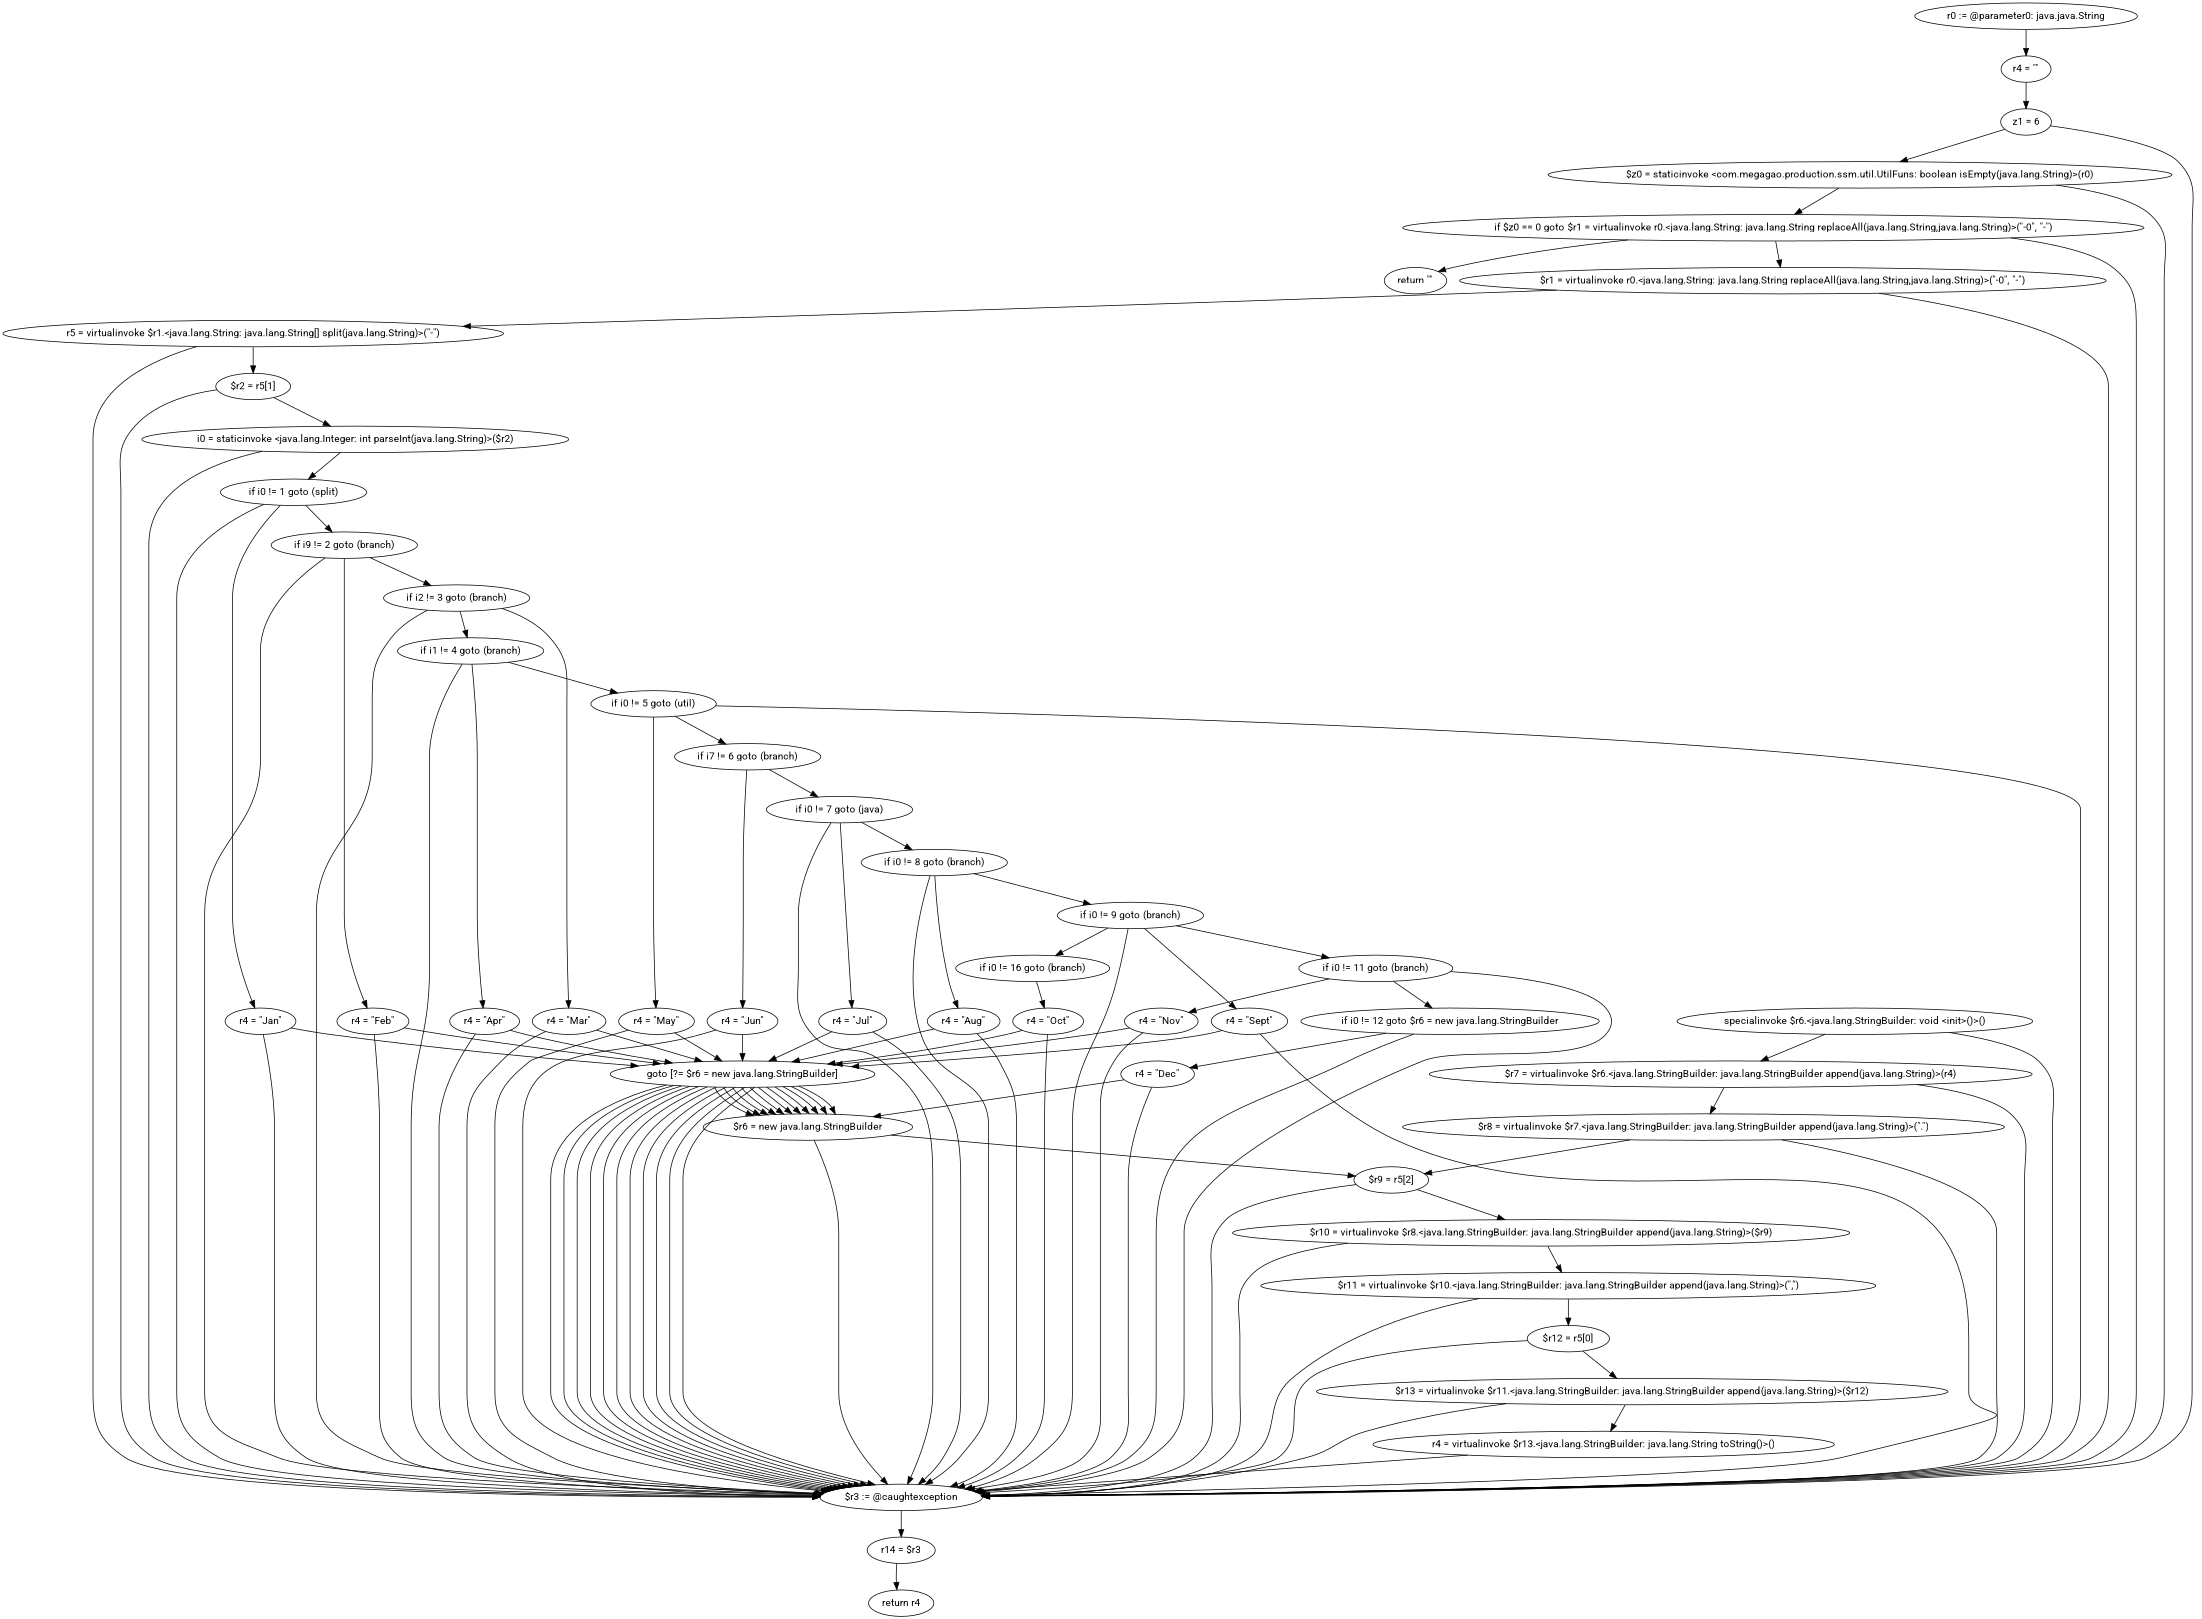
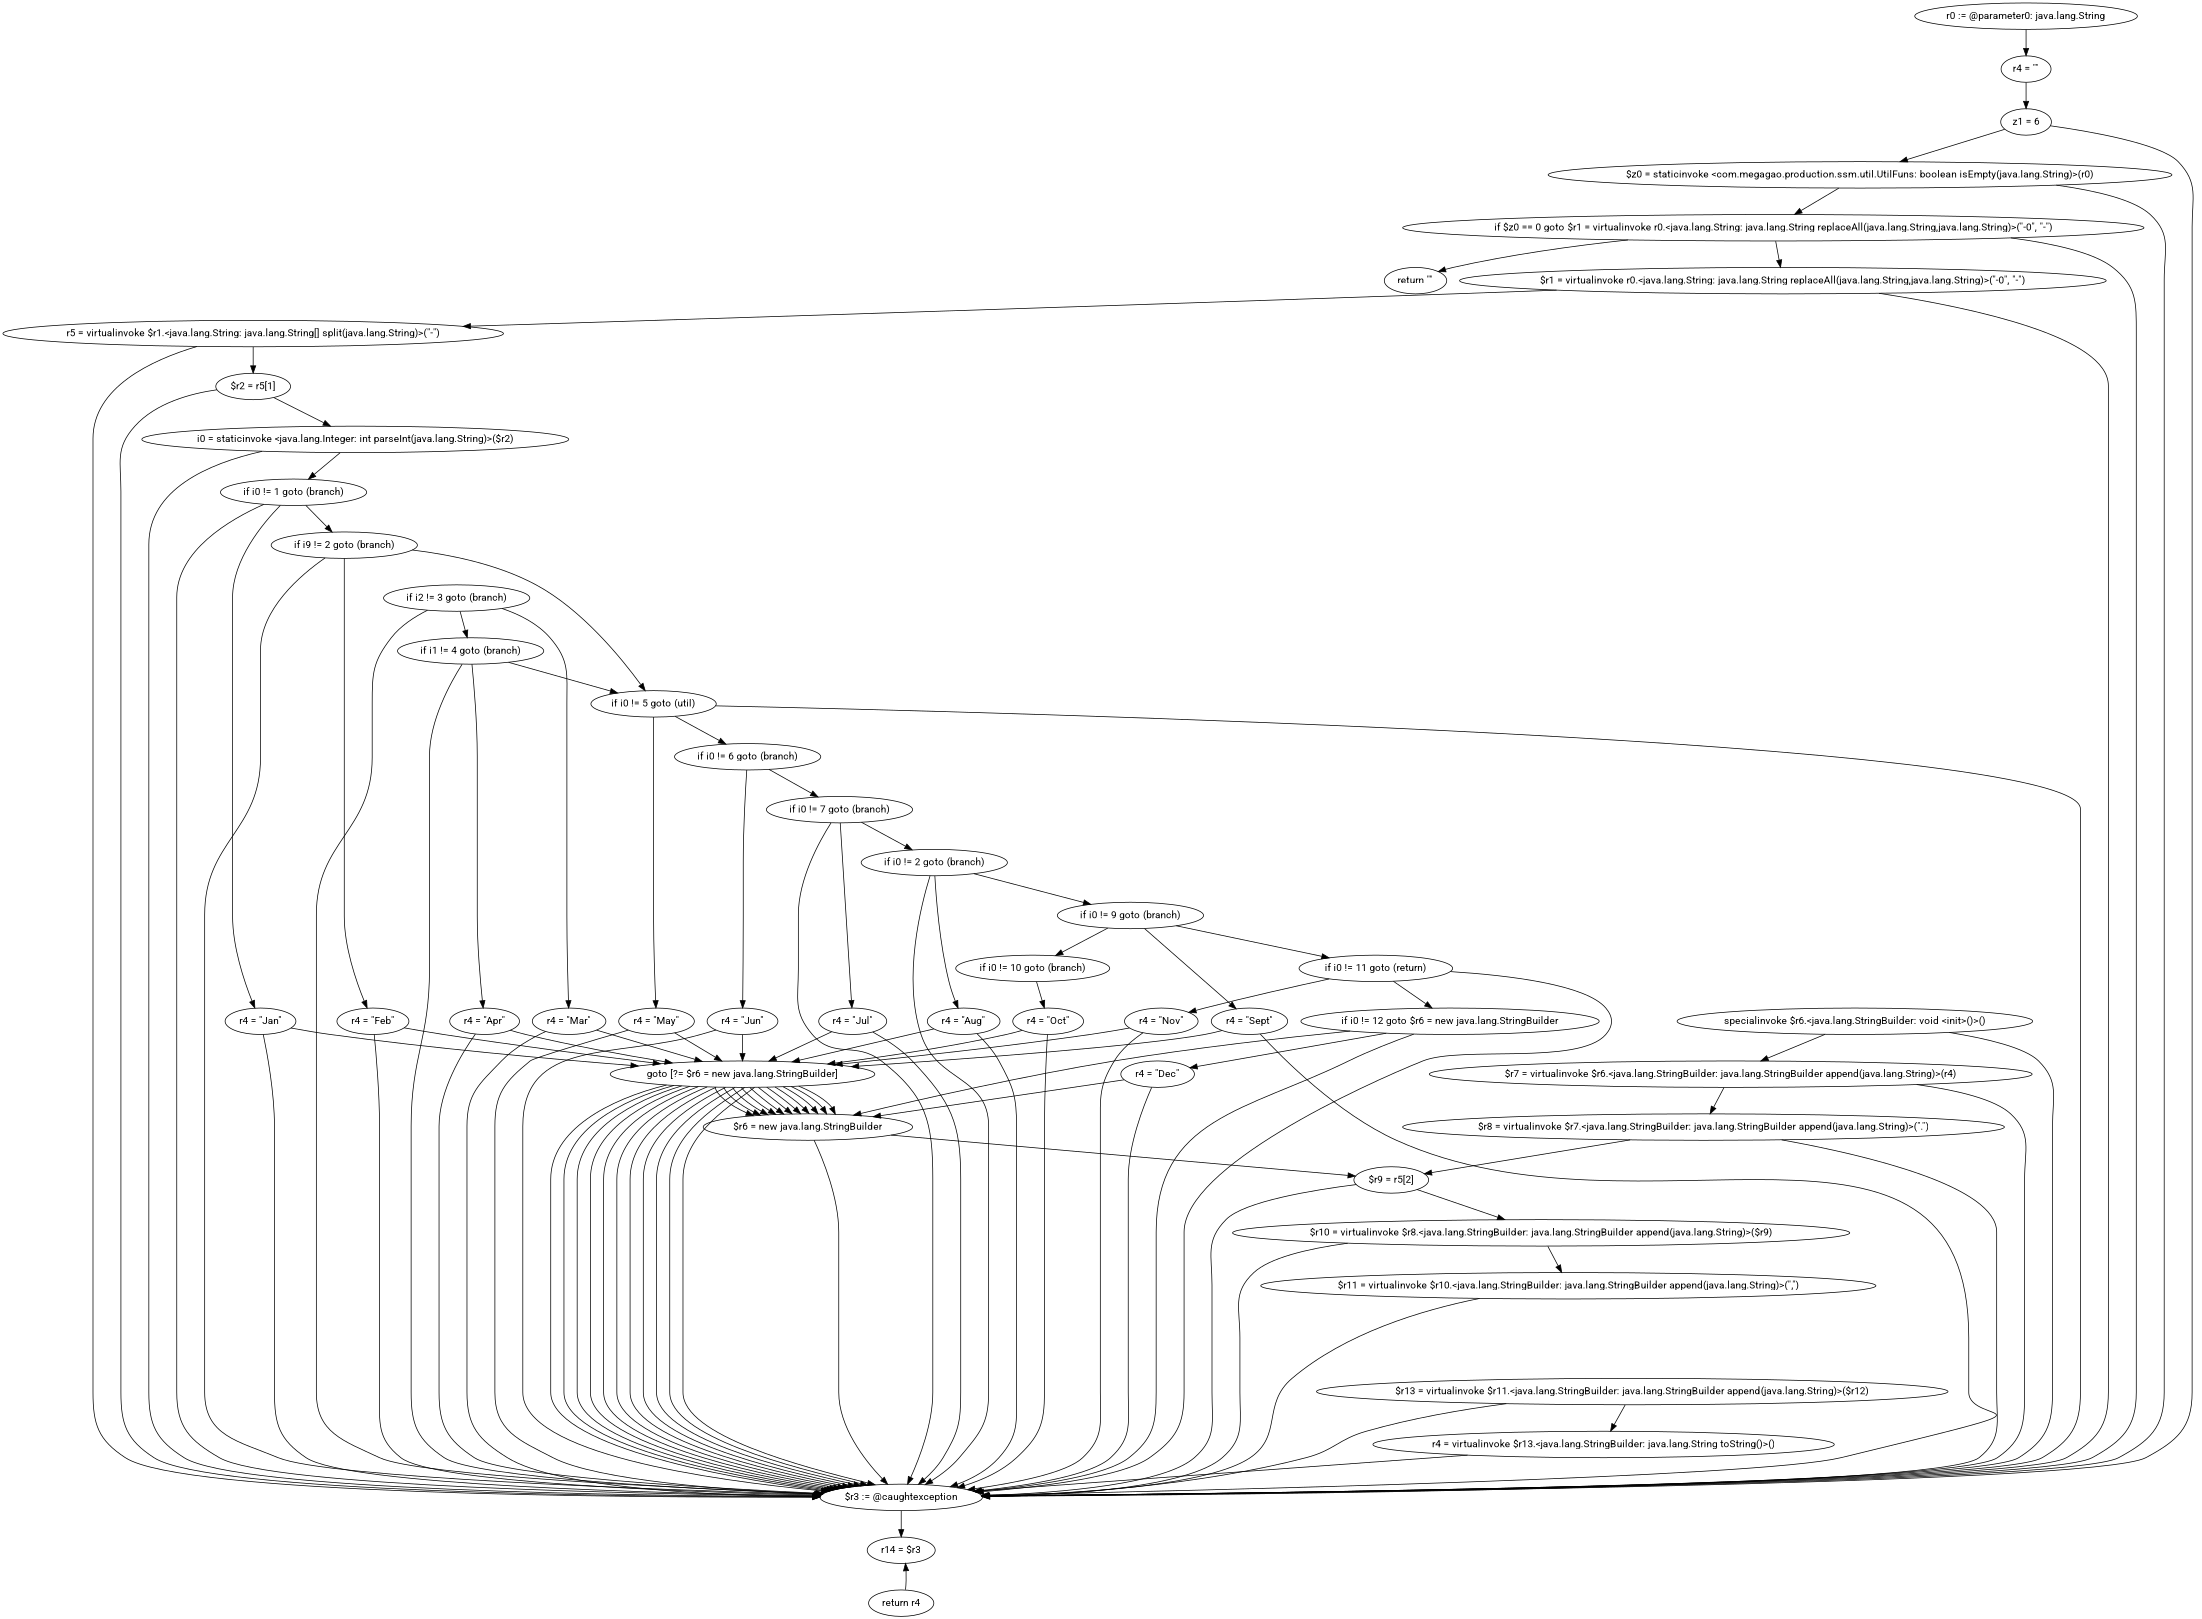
(2026, 16) -> (2026, 16)
(294, 492) -> (294, 492)
(397, 570) -> (543, 589)
(748, 757) -> (748, 757)
(839, 810) -> (839, 810)
(934, 863) -> (934, 863)
(1033, 968) -> (1033, 968)
(1376, 968) -> (1376, 968)
none -> (1104, 1063)
(1072, 1231) -> none
(1568, 1339) -> none
(896, 1573) -> (906, 1580)
